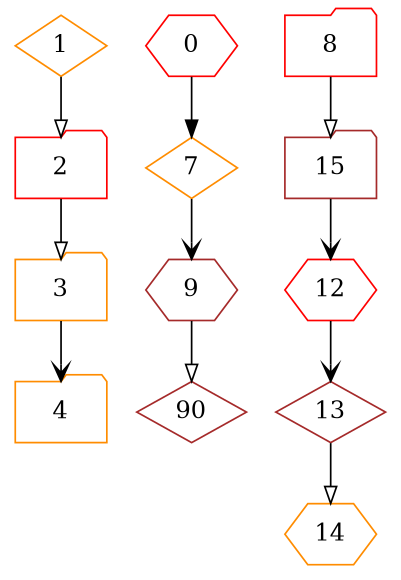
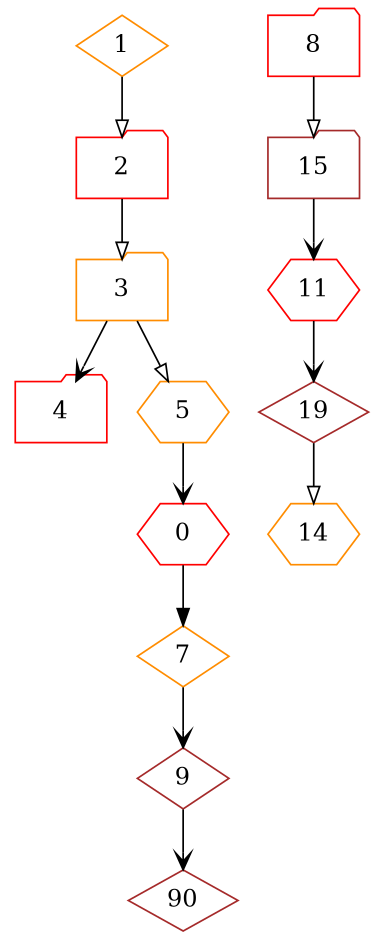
(192, 290) -> (183, 778)
(331, 290) -> (314, 290)
(192, 343) -> (183, 831)
(61, 412) -> (61, 412)
none -> (183, 412)
(331, 412) -> (314, 412)
